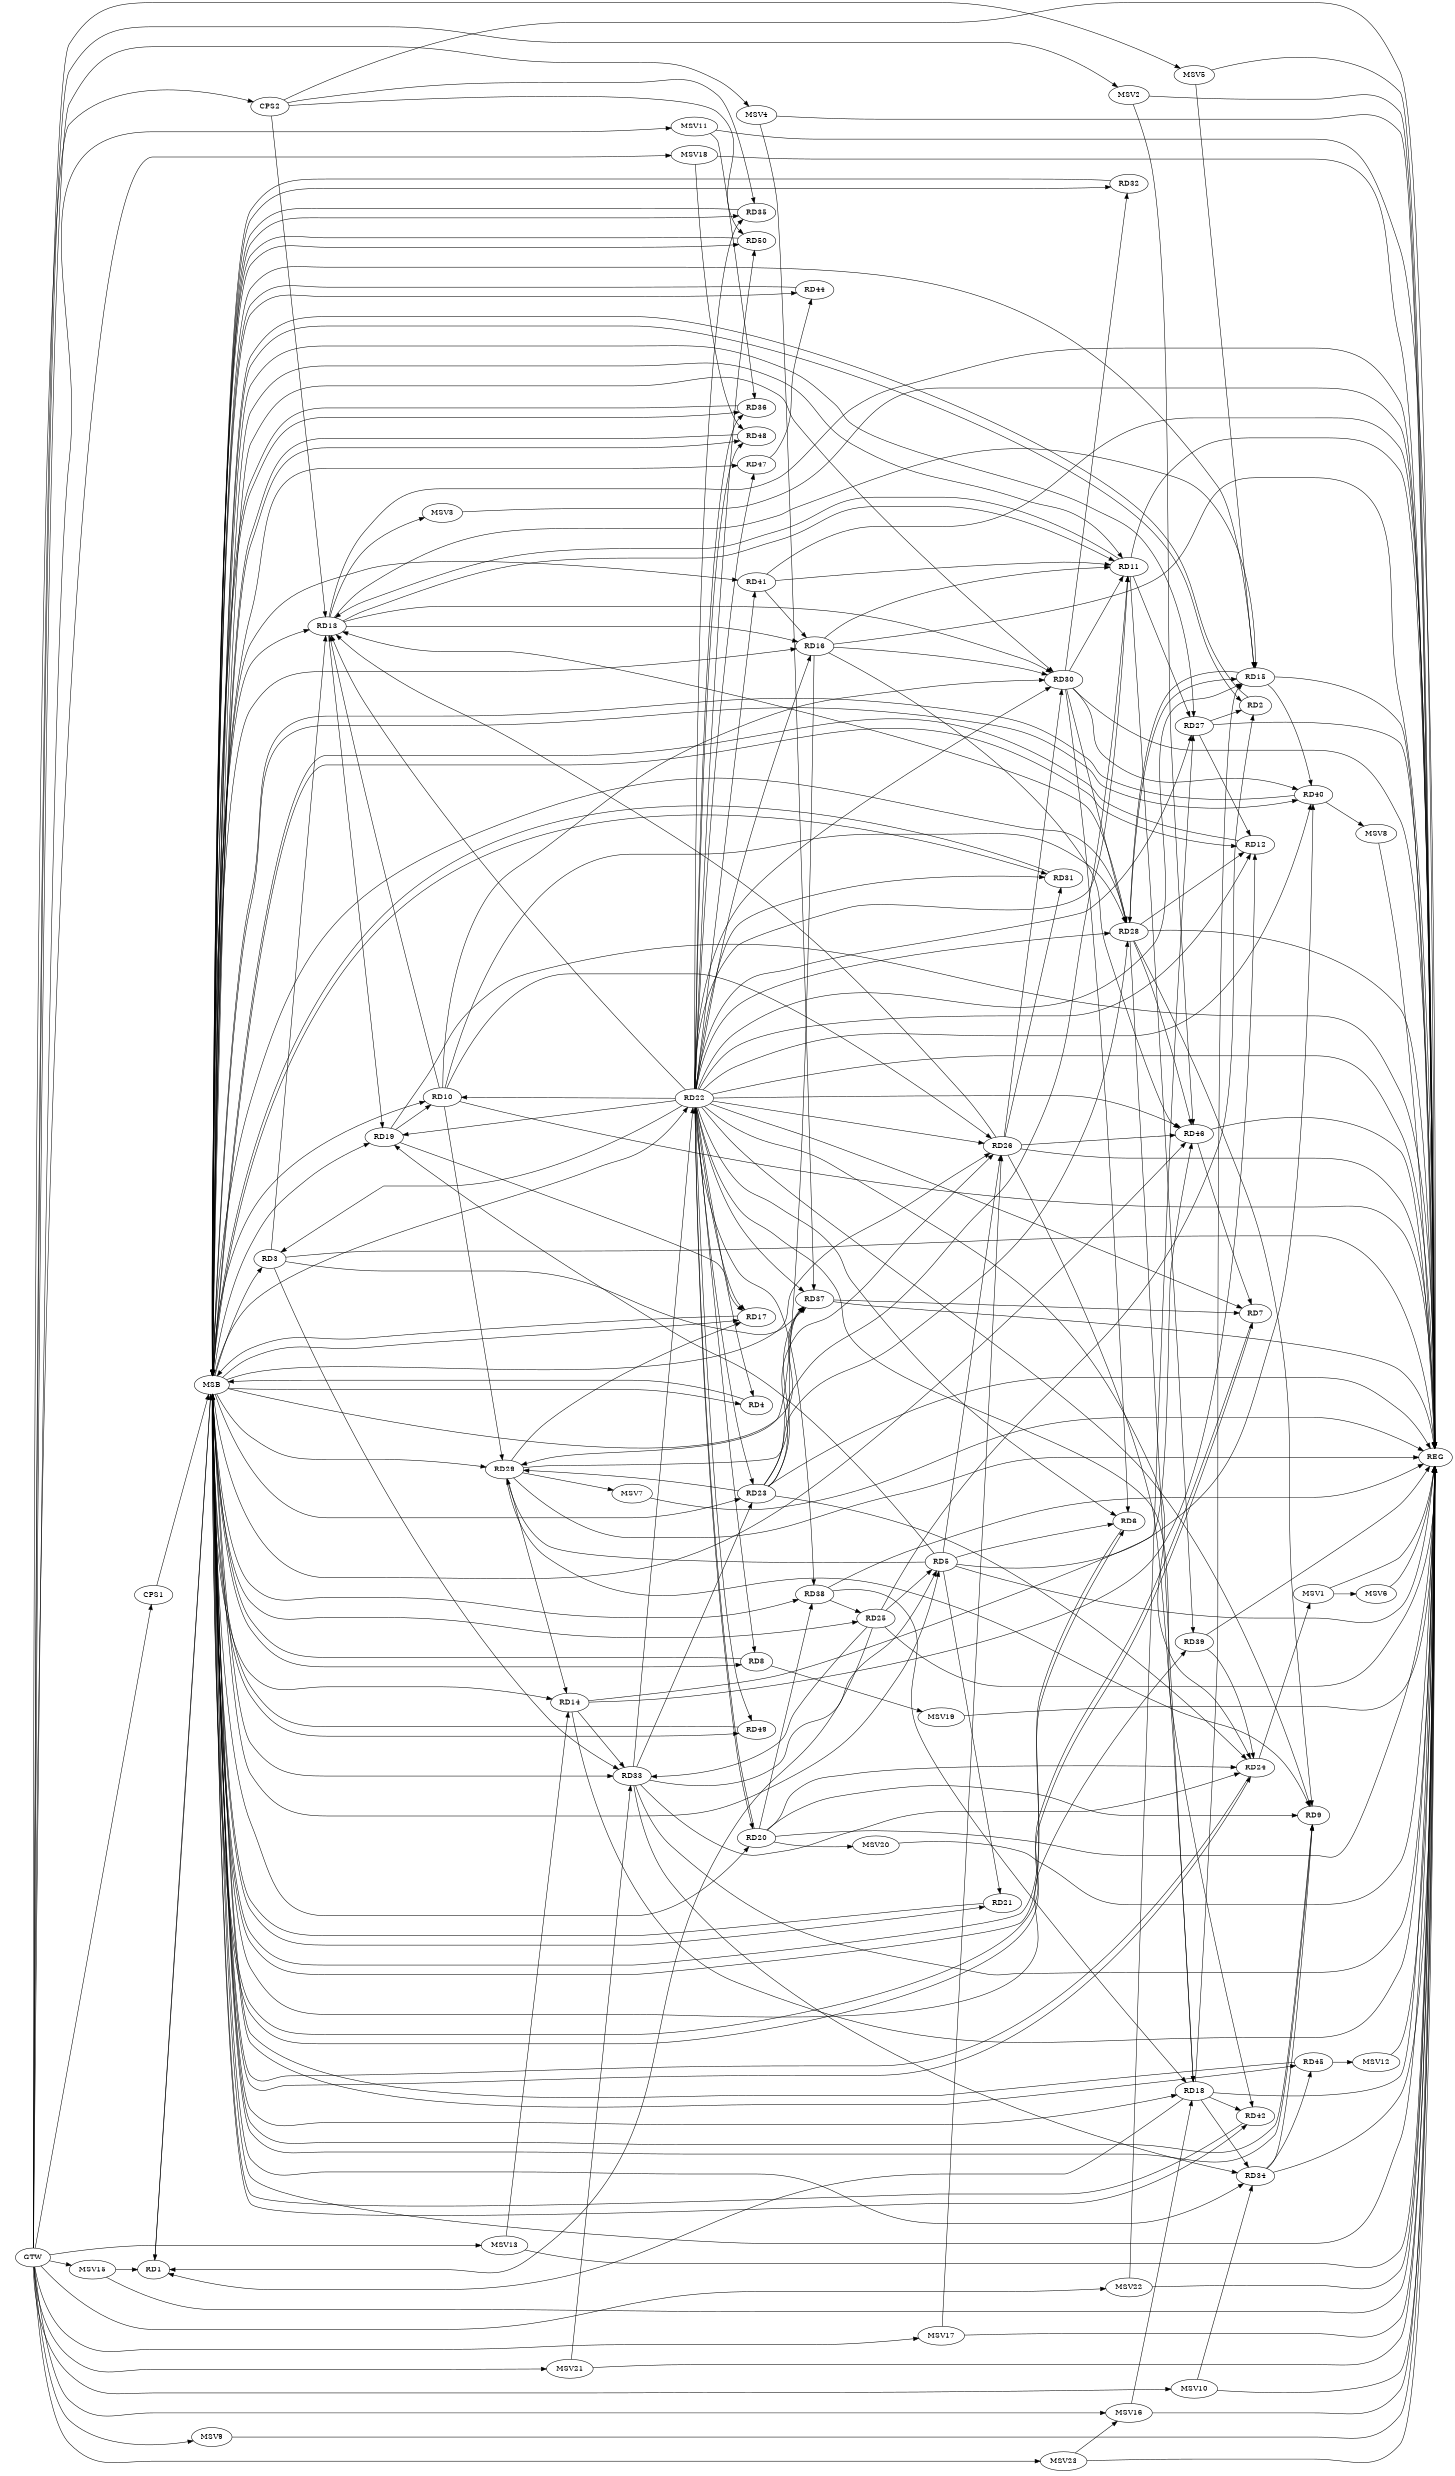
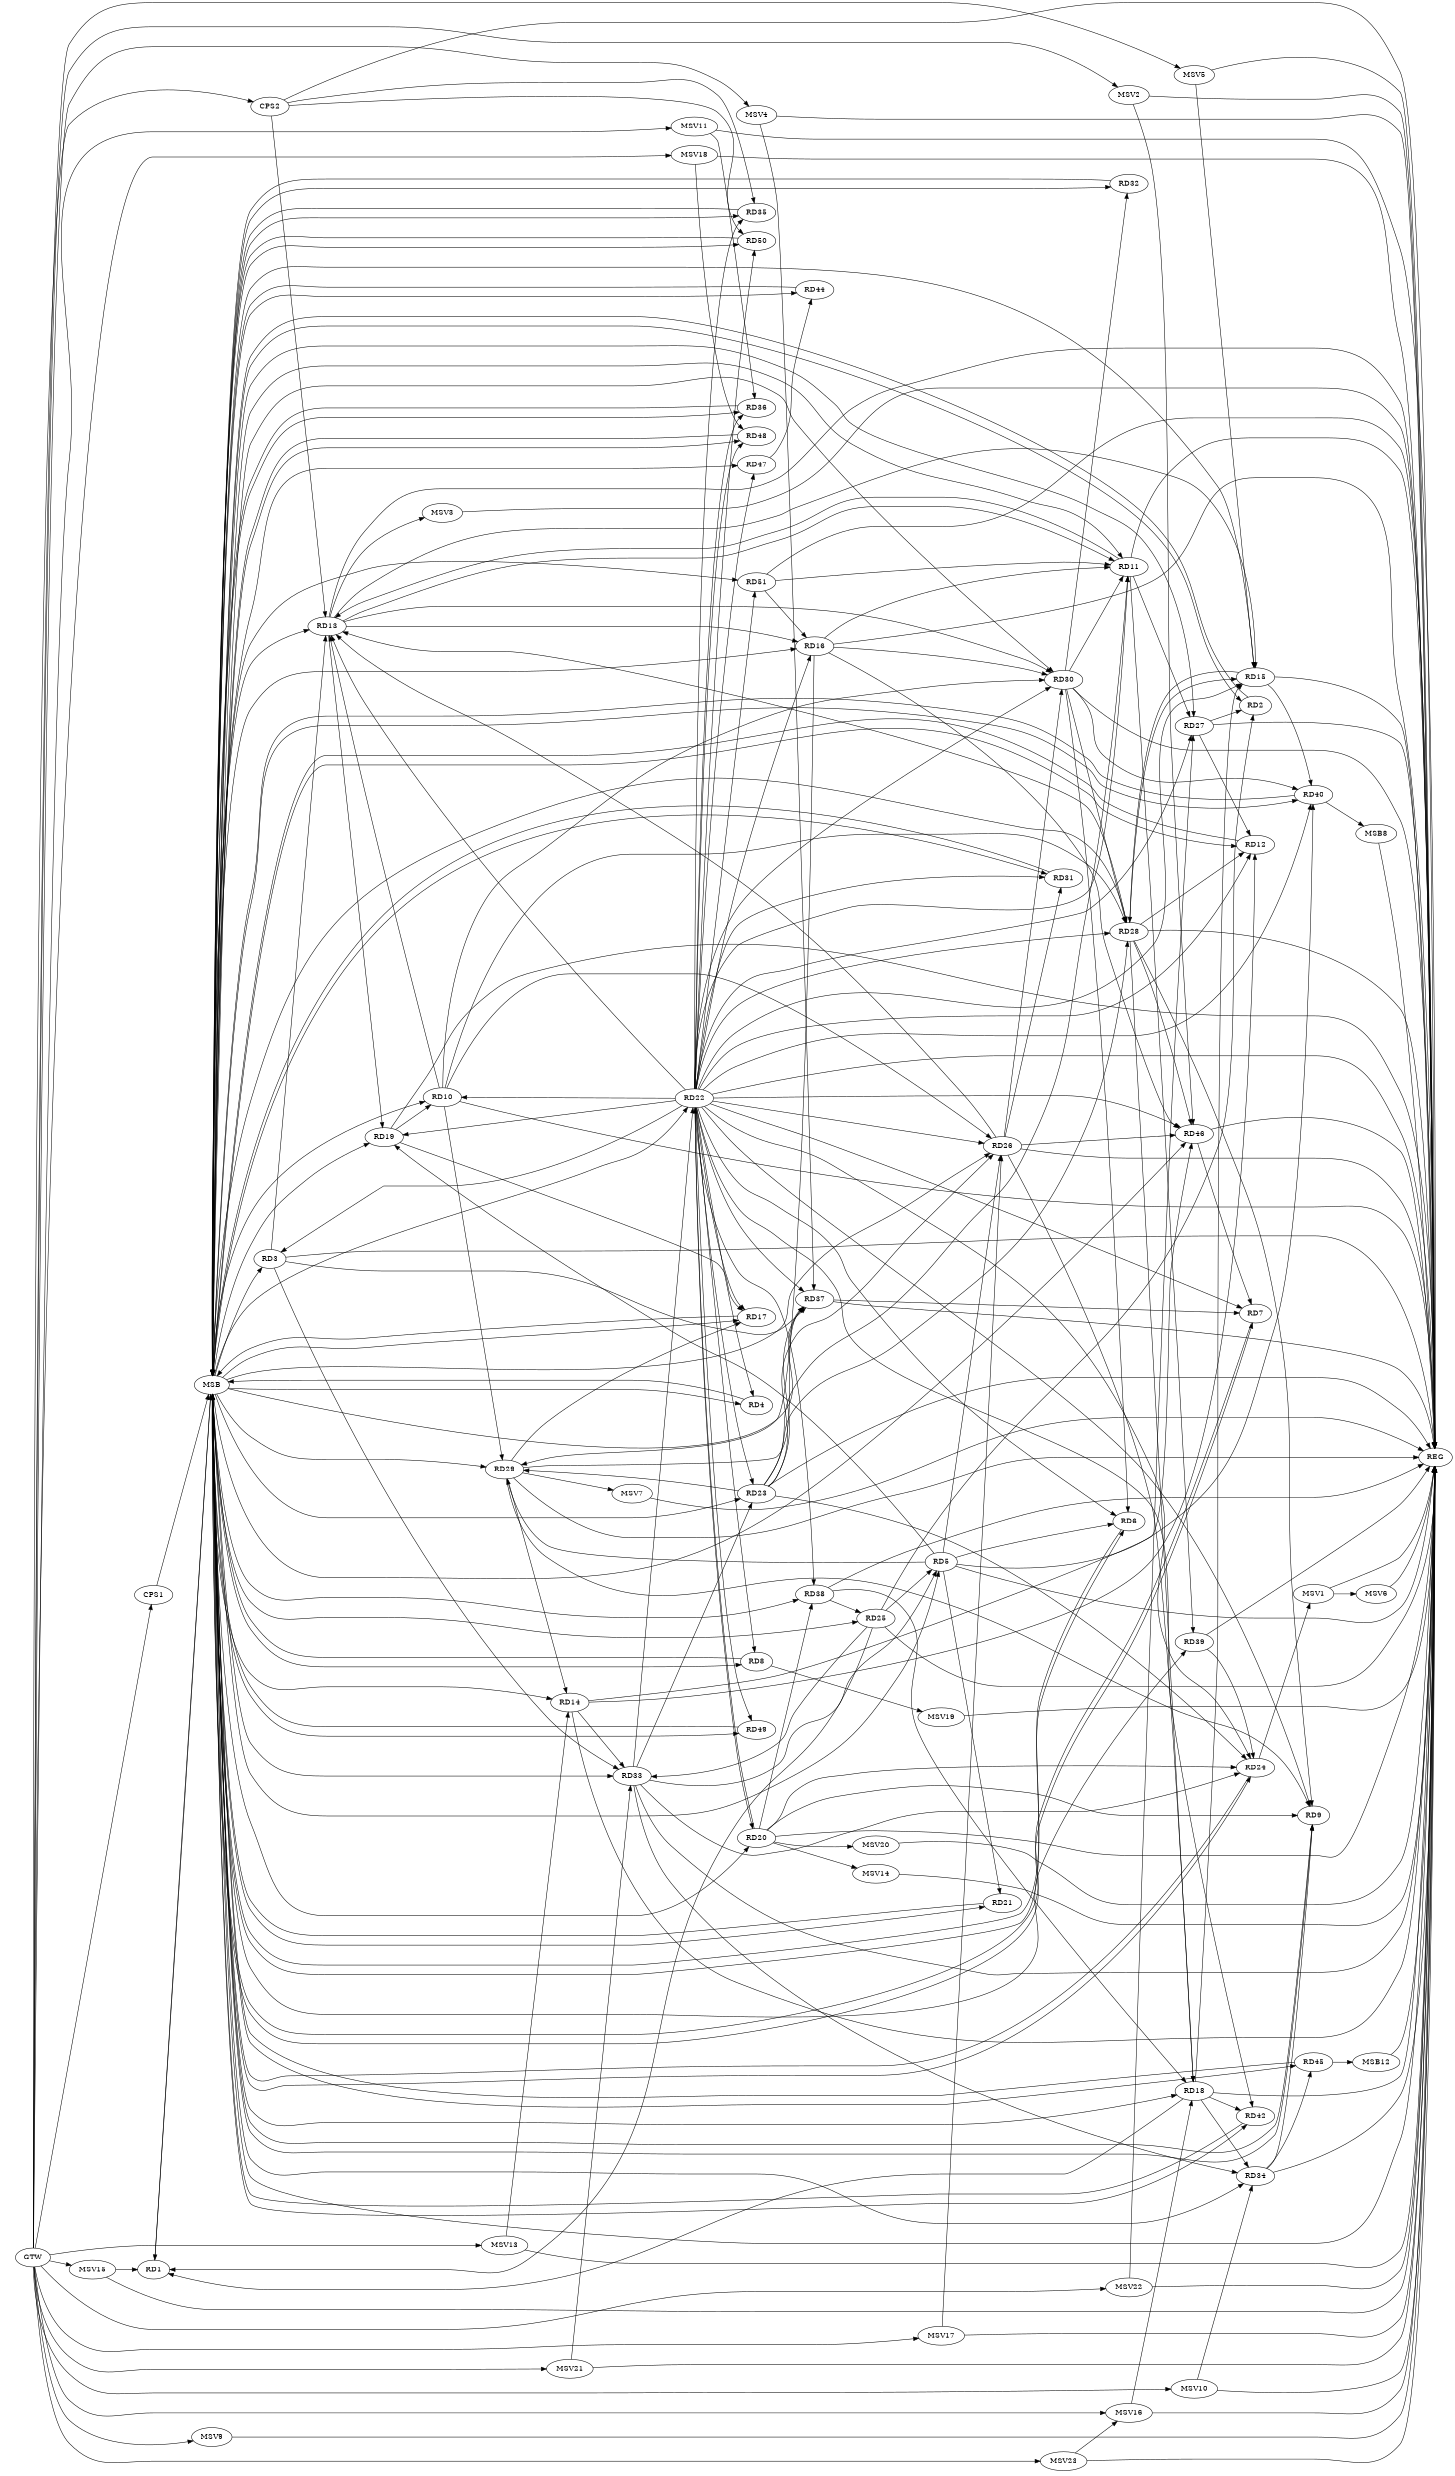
(757, 582) -> (757, 582)
(1376, 834) -> (1376, 834)
none -> (876, 1874)
(1376, 2062) -> (1376, 2062)
